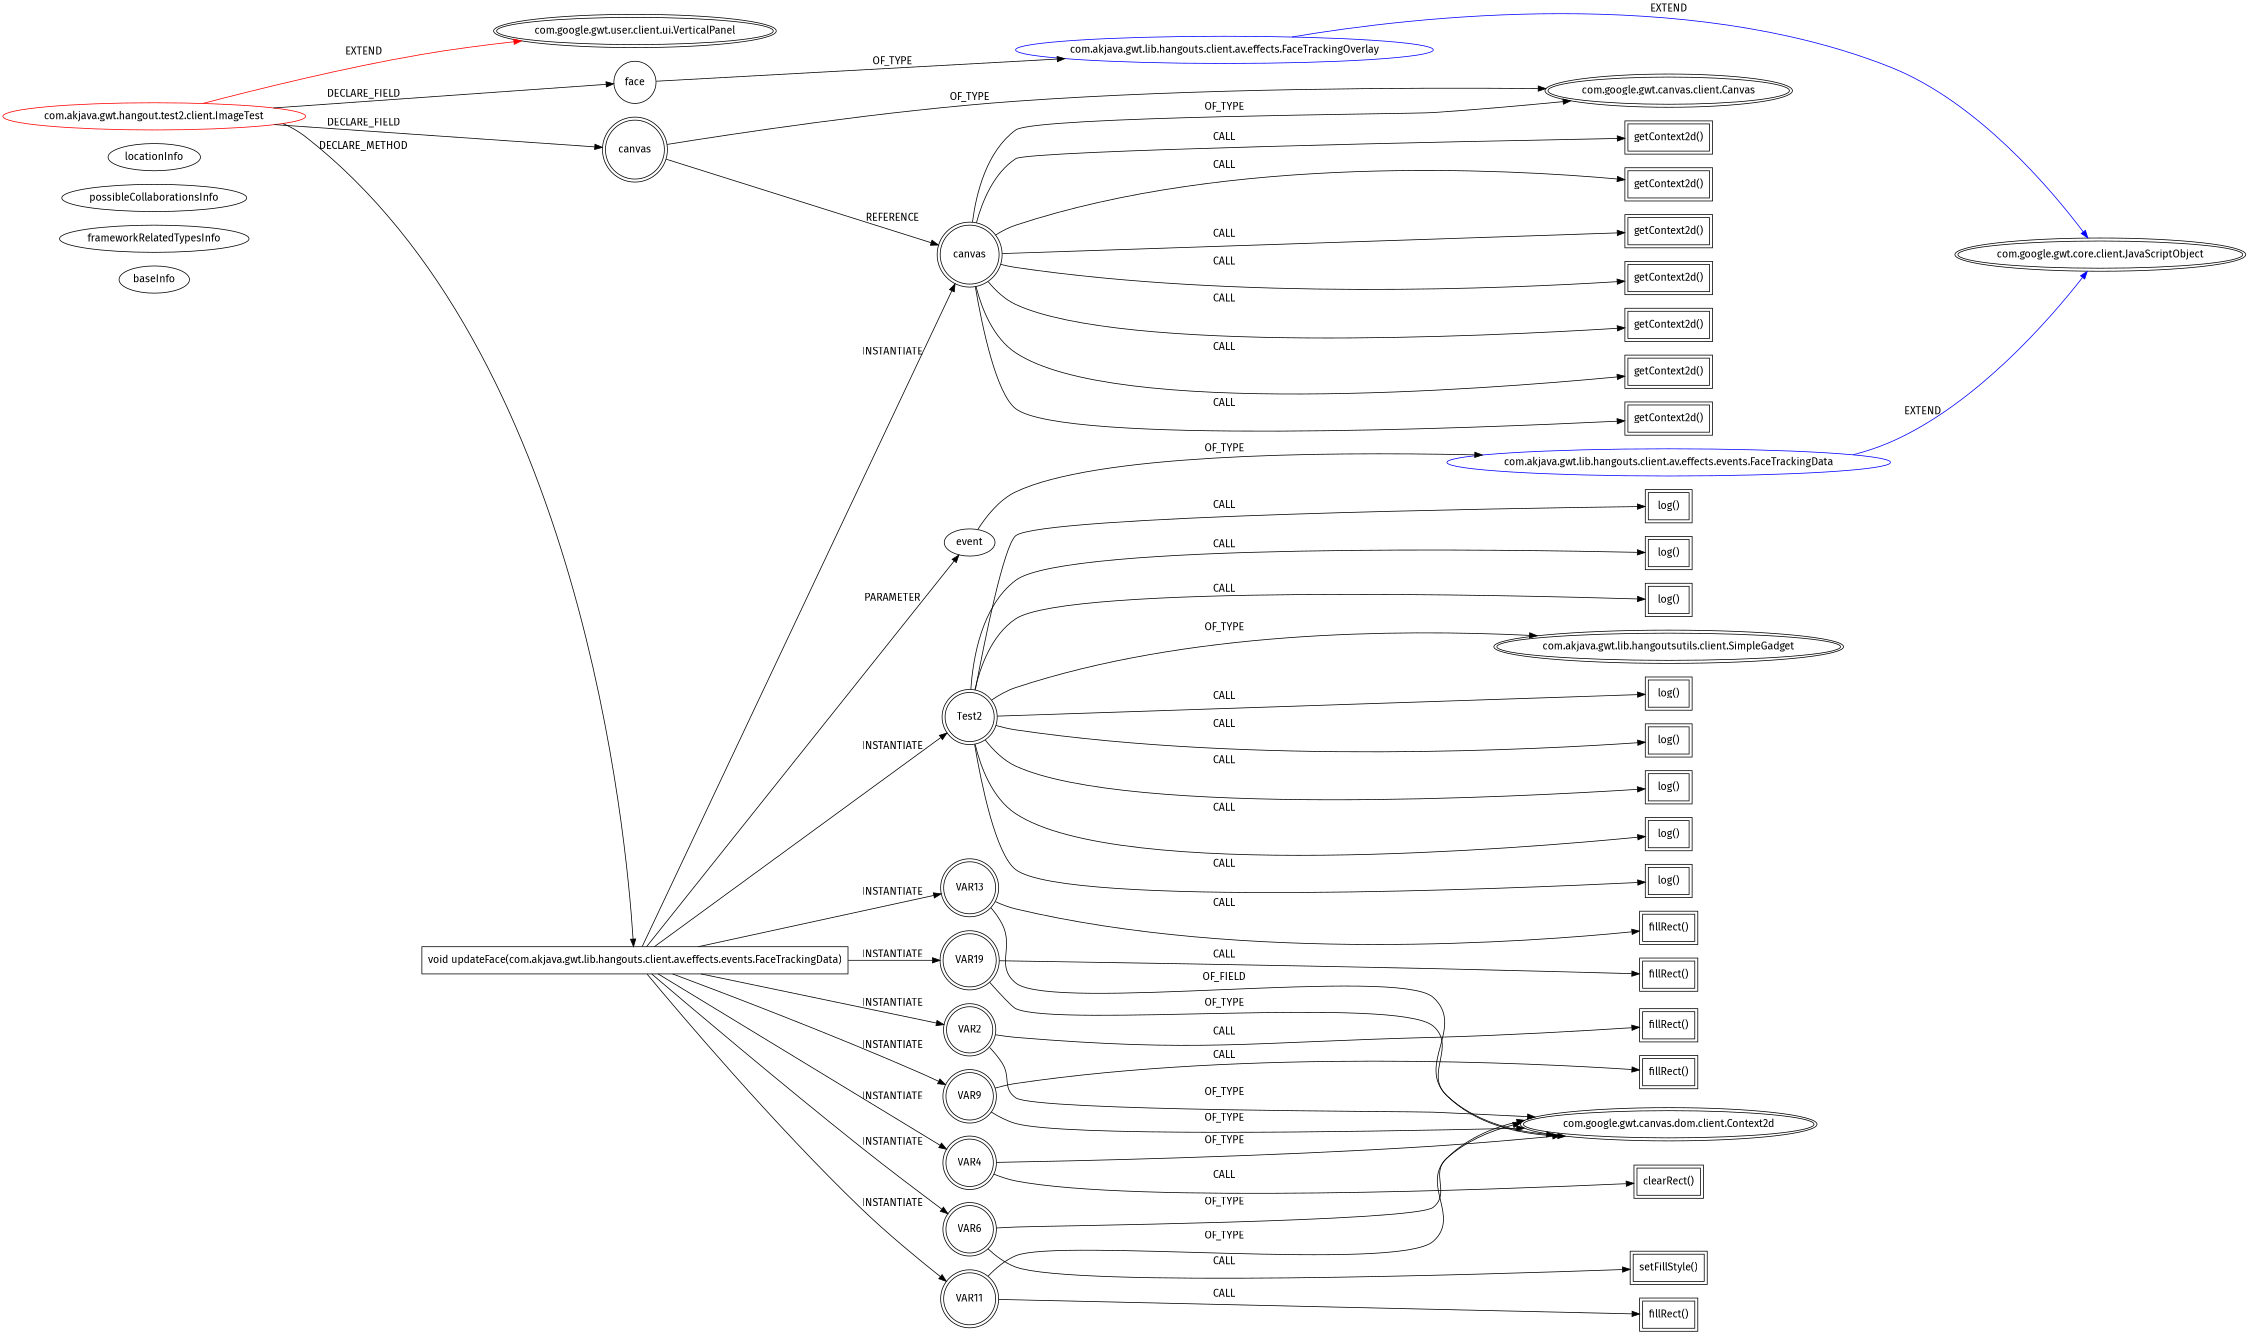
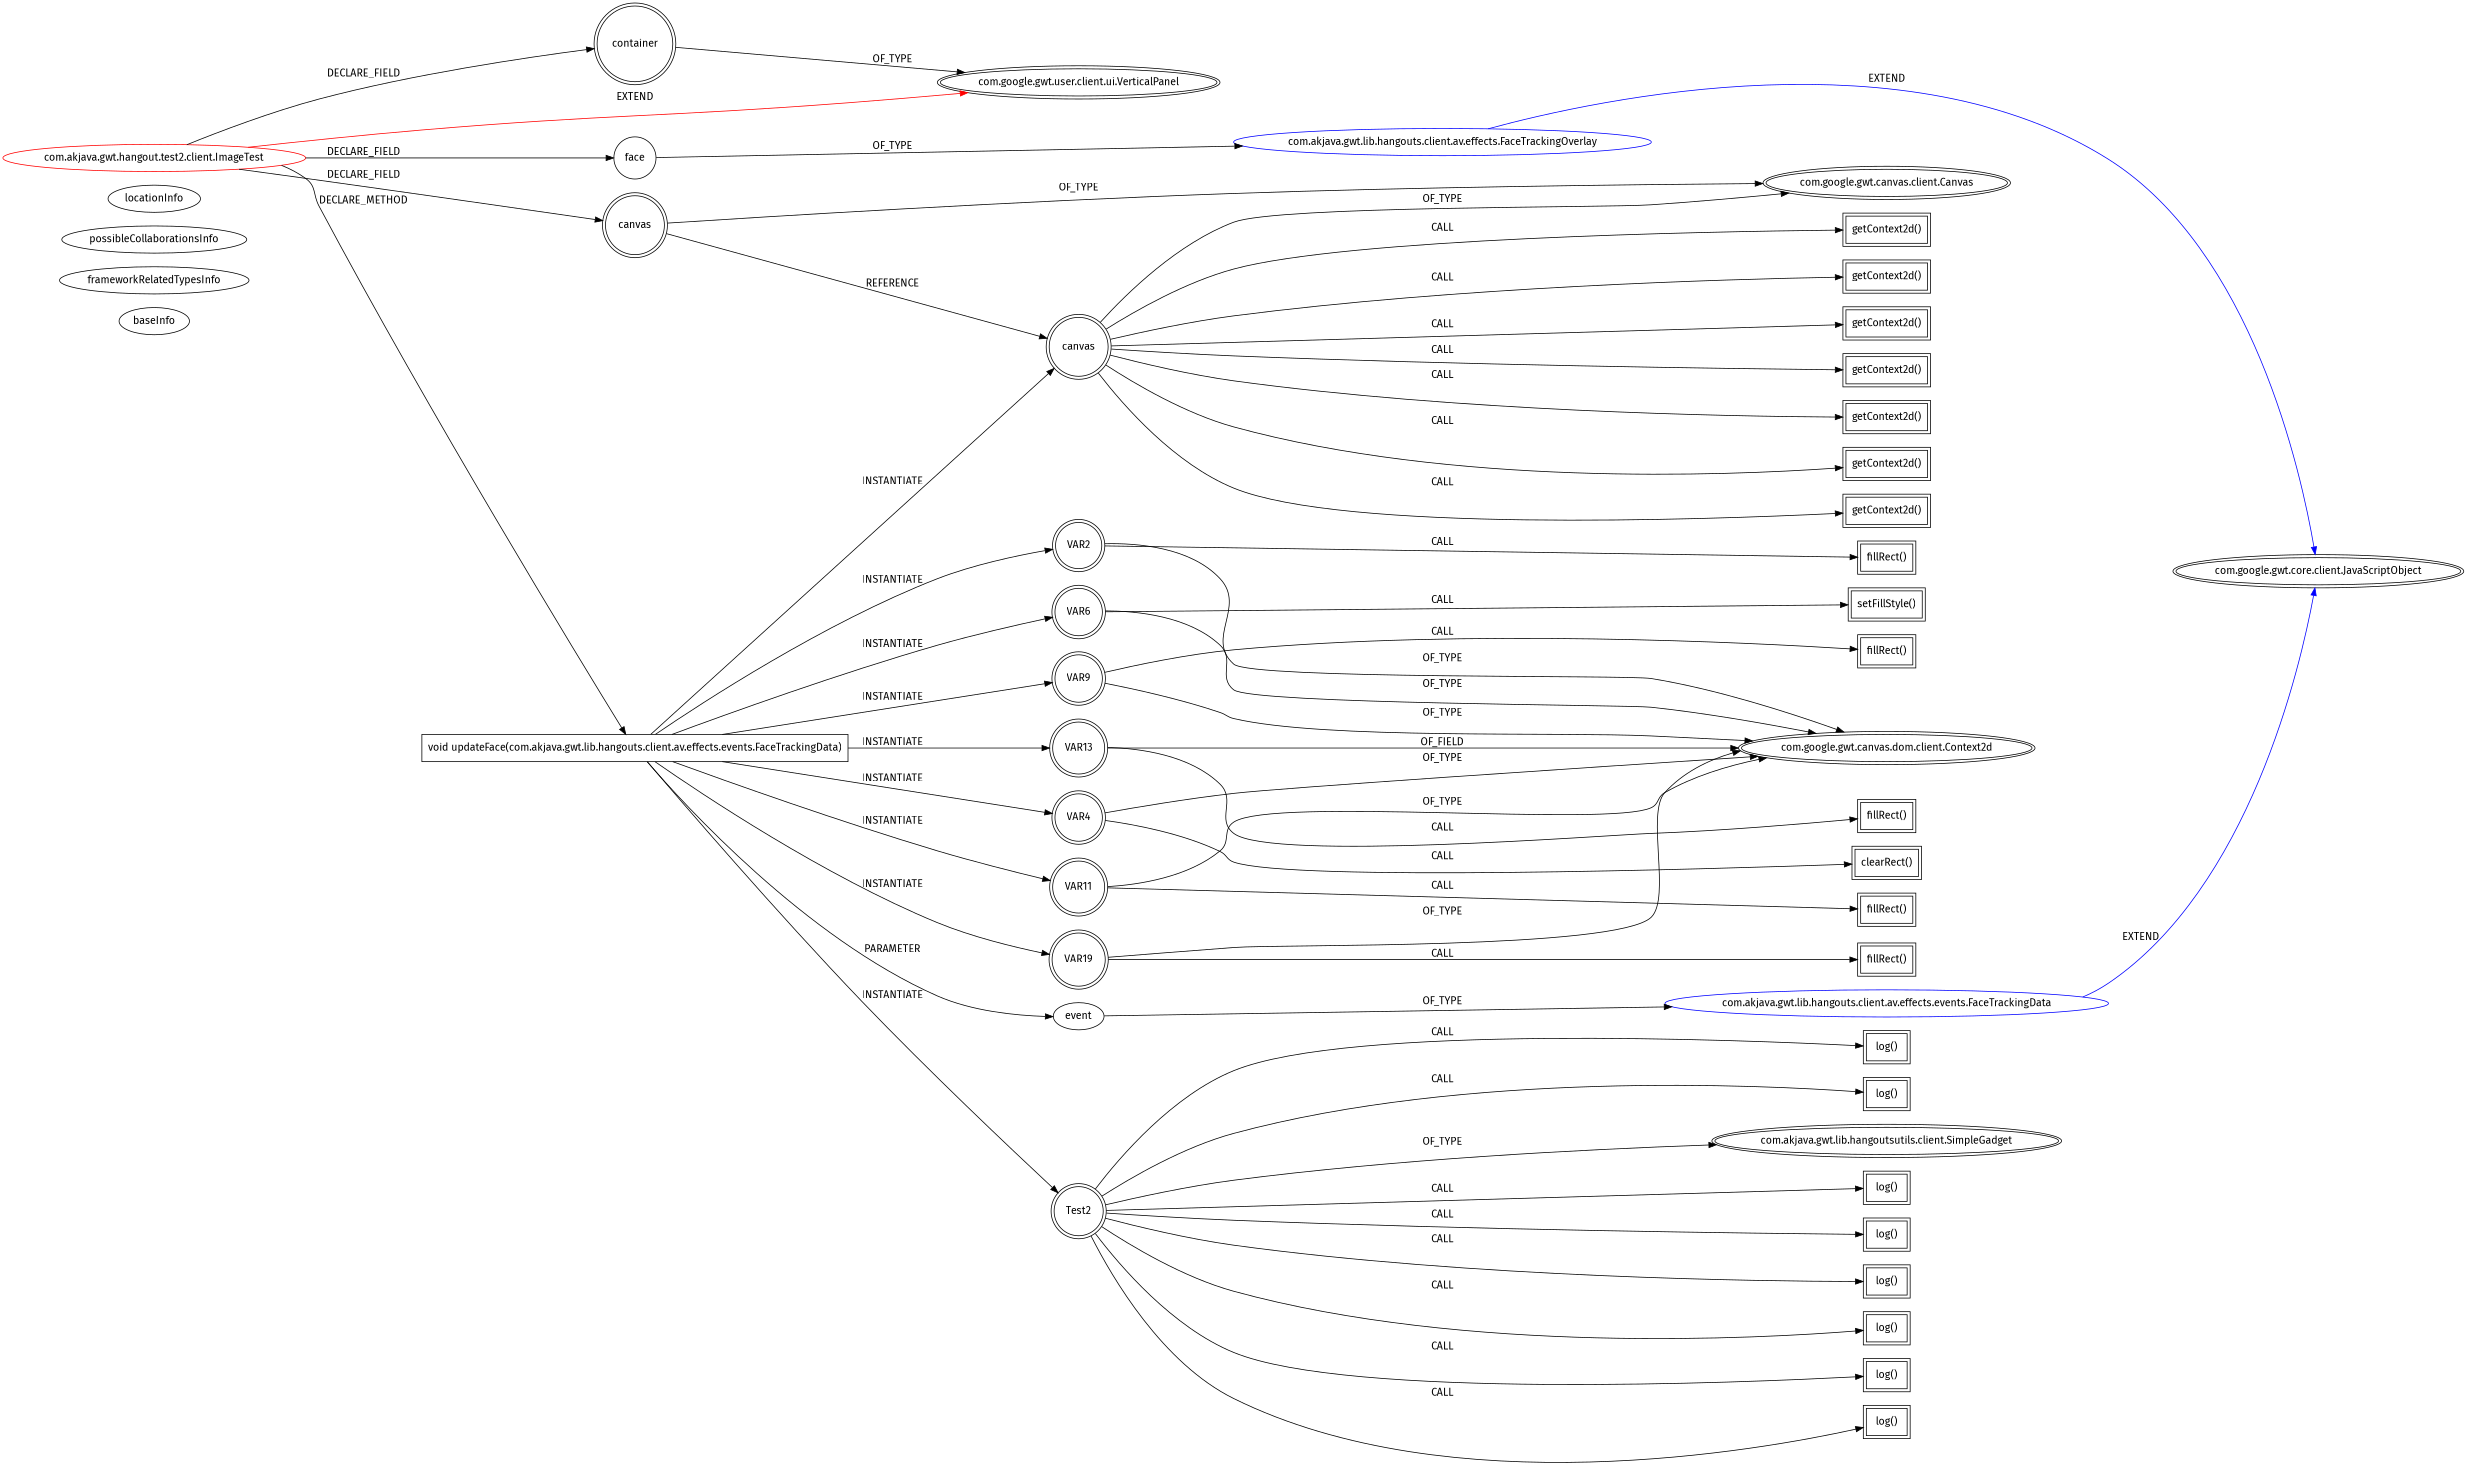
none -> (635, 44)
